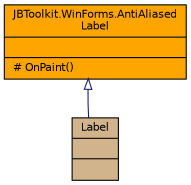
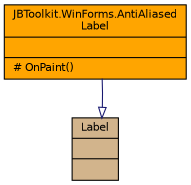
(88, 104) -> (103, 93)
